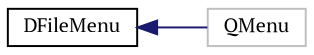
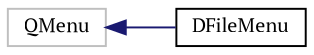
(182, 27) -> (151, 27)
